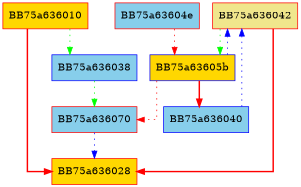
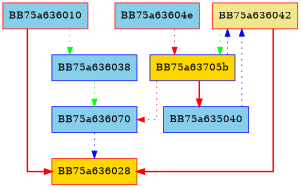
(45, 16) -> (45, 16)
(192, 68) -> (192, 68)
(94, 120) -> (94, 120)
(206, 120) -> (206, 120)
